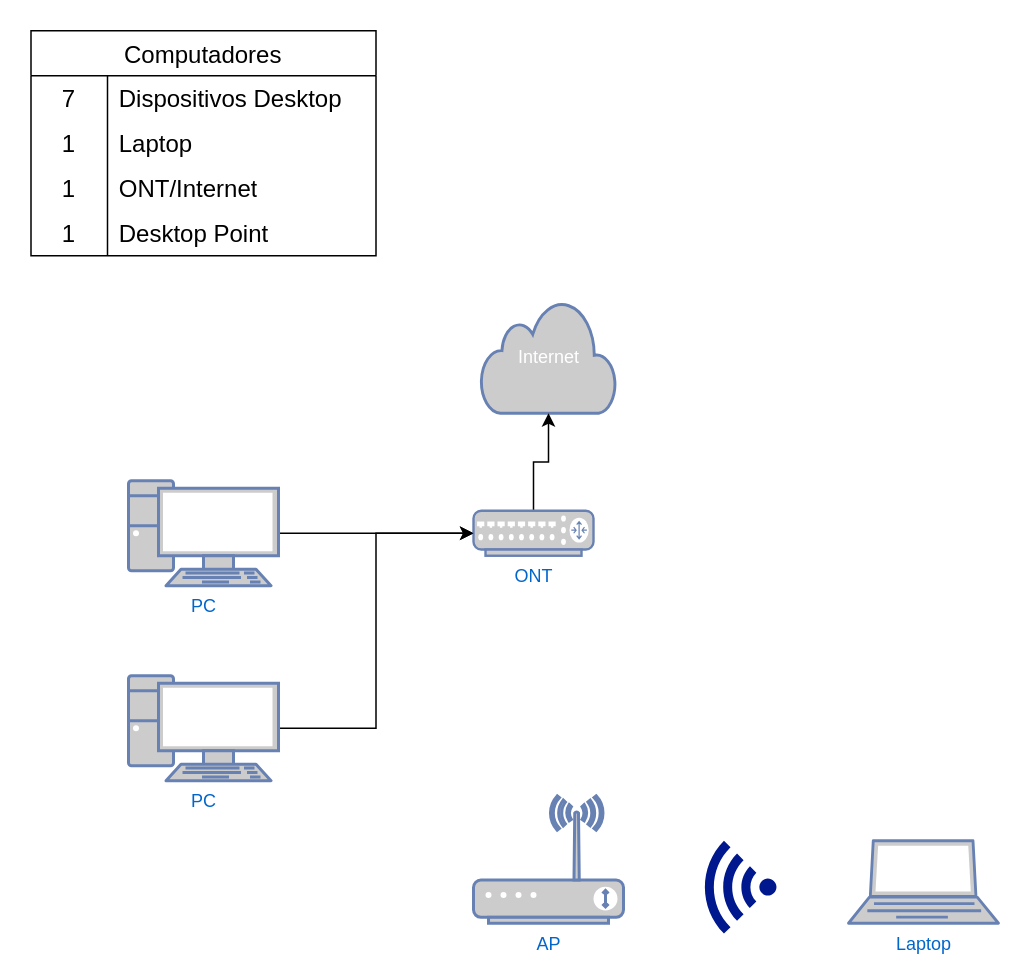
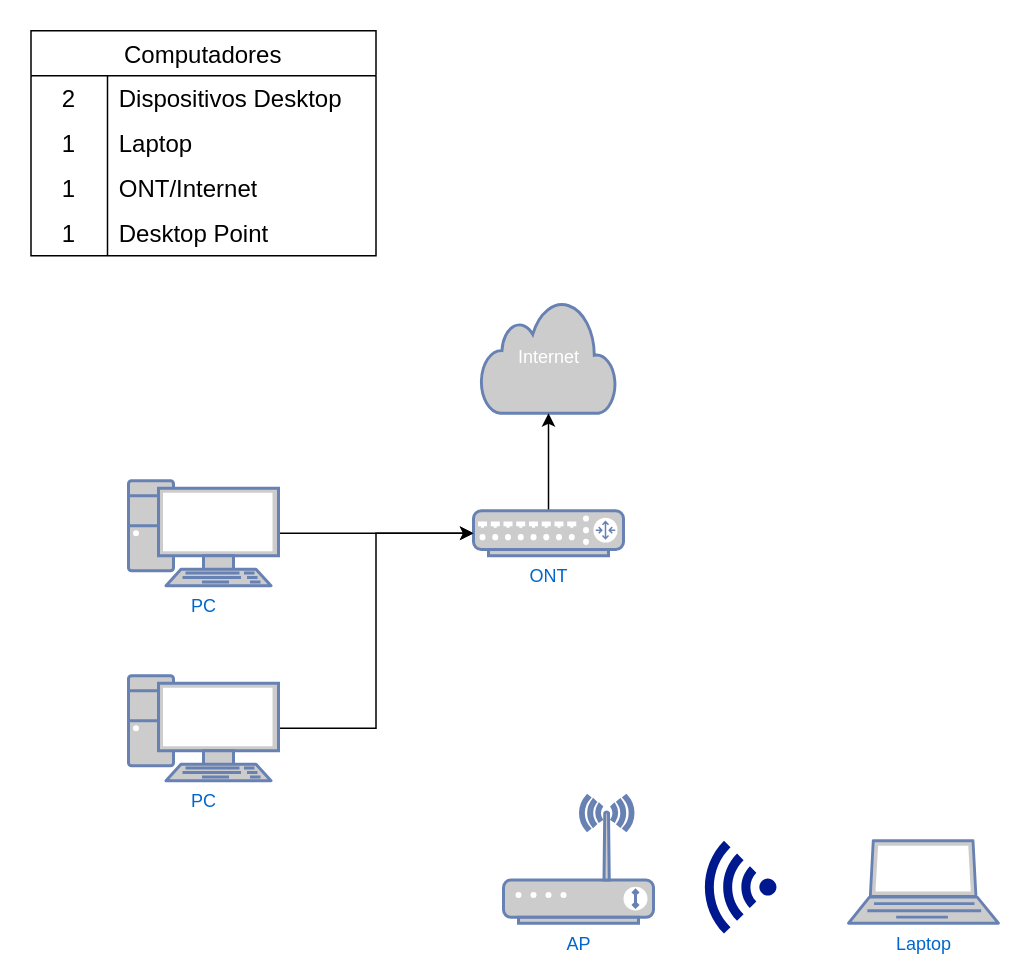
(69, 98) -> (69, 98)
(533, 533) -> (548, 533)
(548, 860) -> (578, 860)
